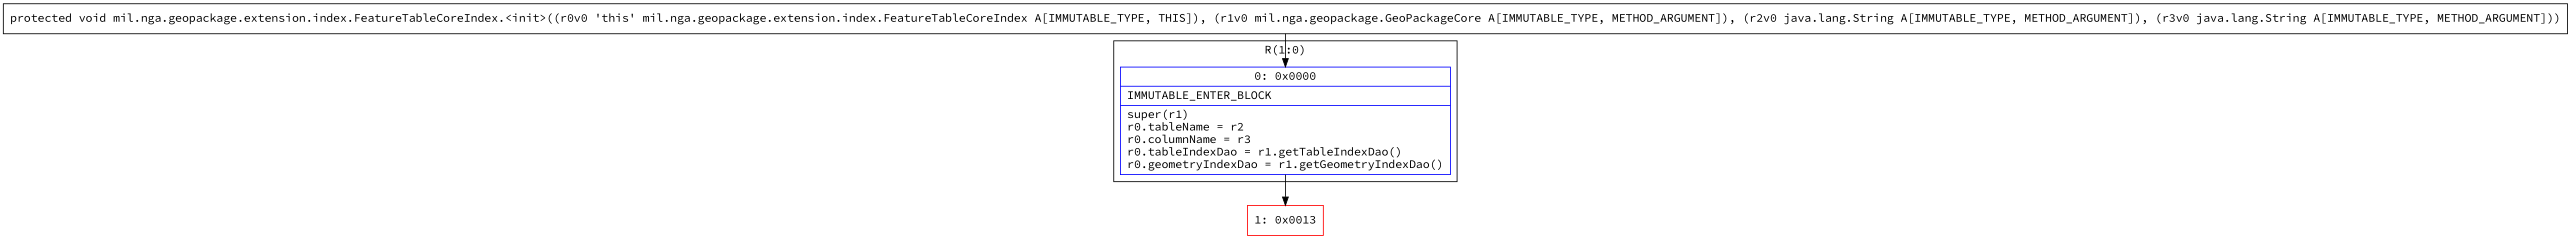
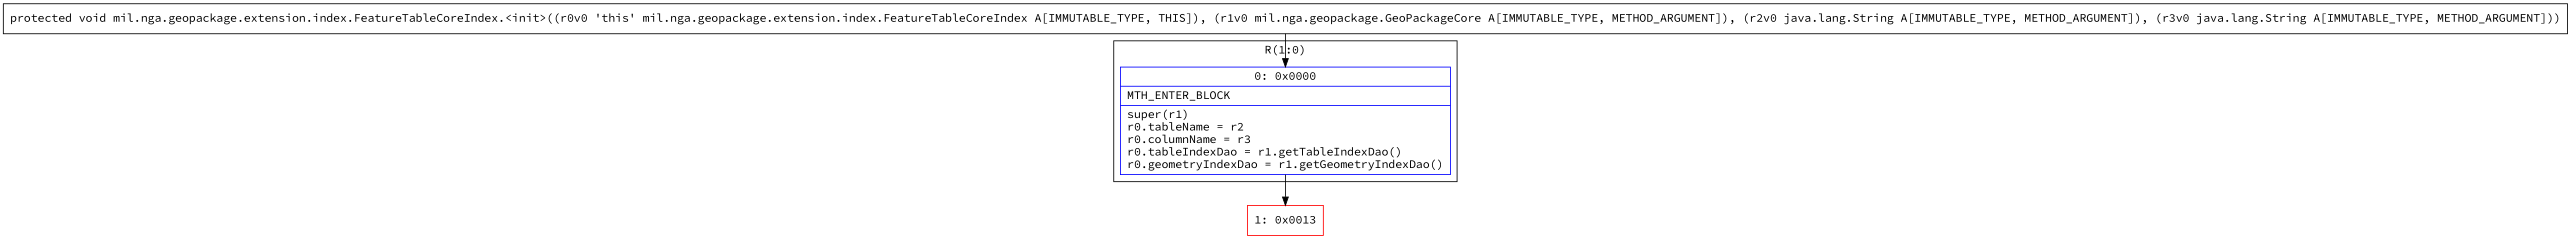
(1200, 95) -> (1179, 95)
